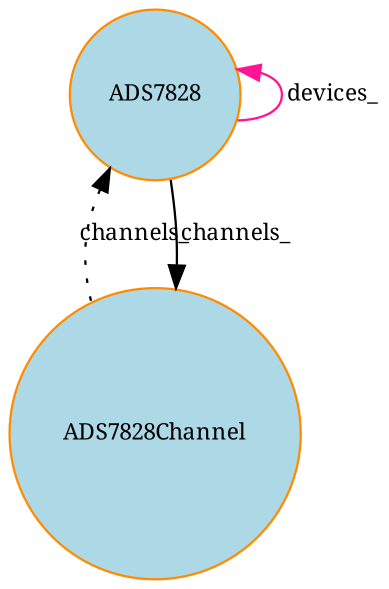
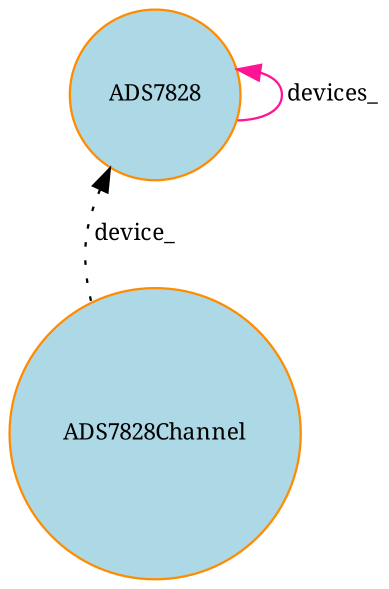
(176, 222) -> none
(132, 234) -> (132, 234)
